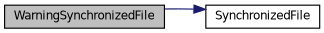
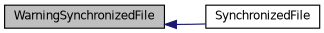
(179, 9) -> (191, 24)
